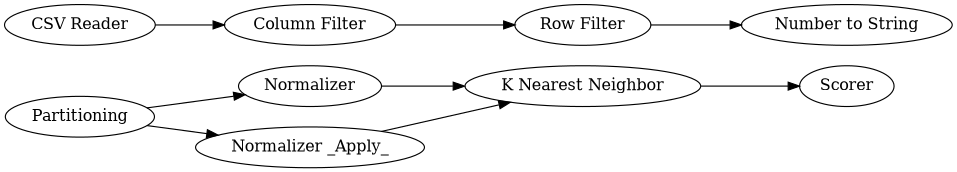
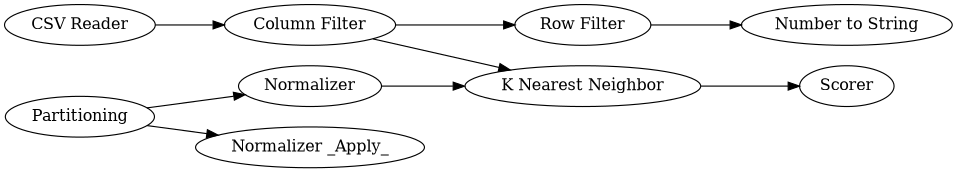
(440, 118) -> (436, 53)
